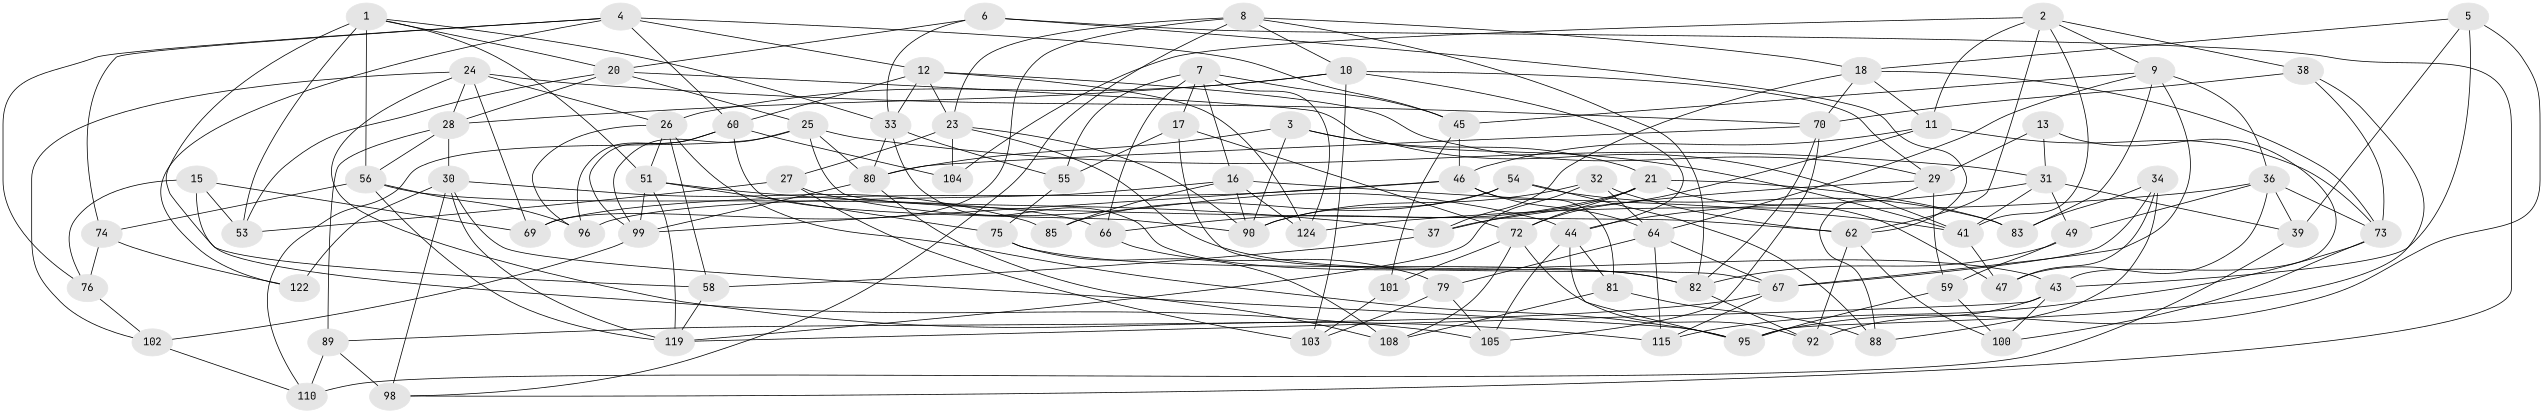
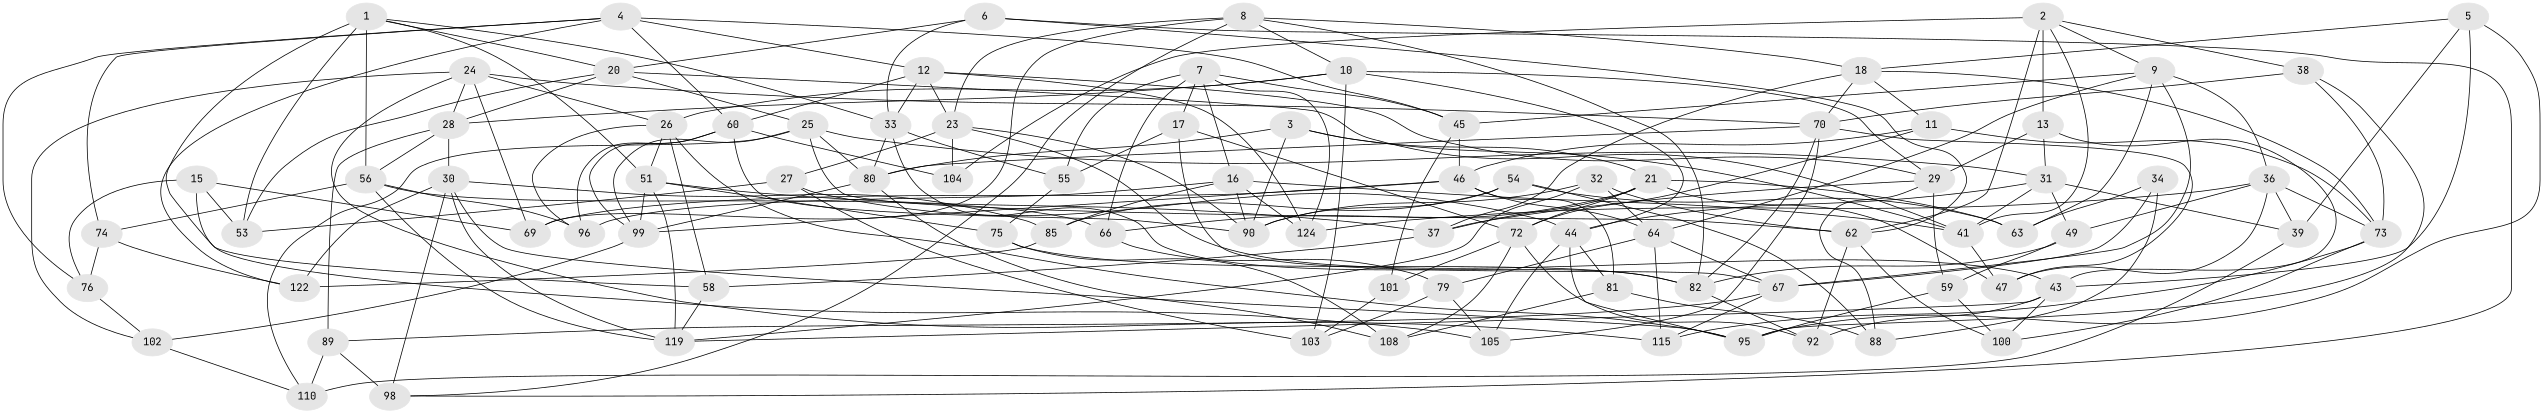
(1966, 54) -> (2043, 71)
(2017, 234) -> (2017, 234)
(2103, 260) -> (2115, 150)
none -> (661, 273)
